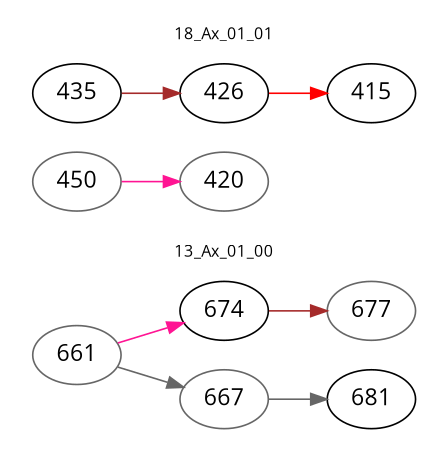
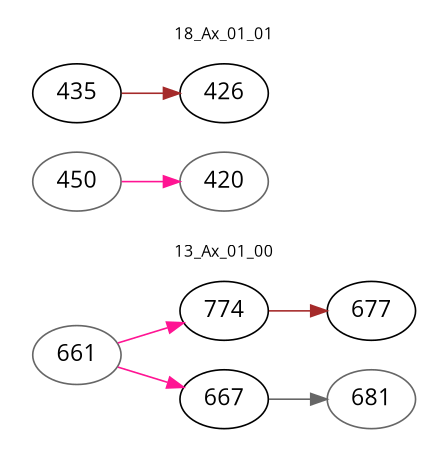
(371, 93) -> none
(224, 311) -> (224, 311)
(371, 311) -> (371, 311)
(143, 375) -> (143, 375)
(224, 399) -> (224, 399)
(371, 399) -> (371, 399)
